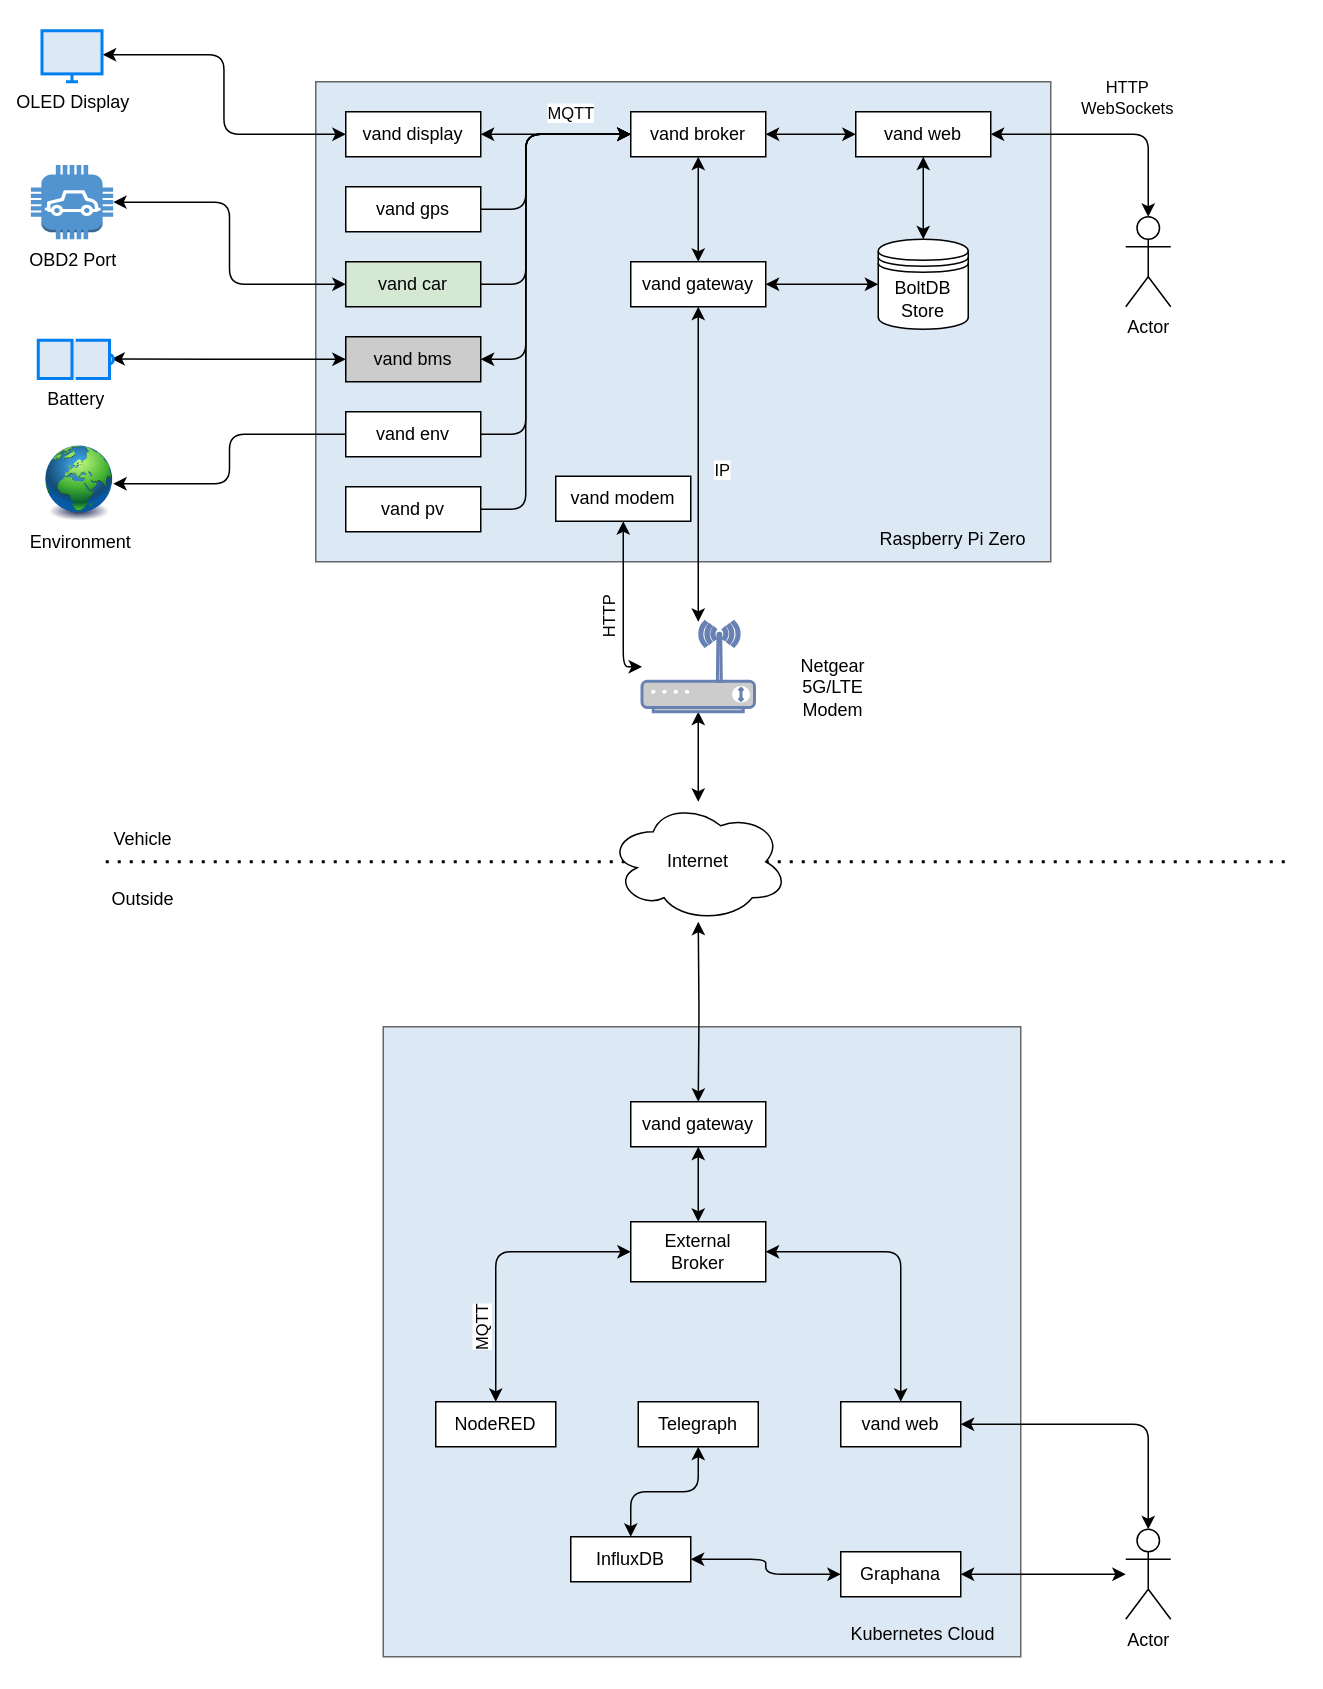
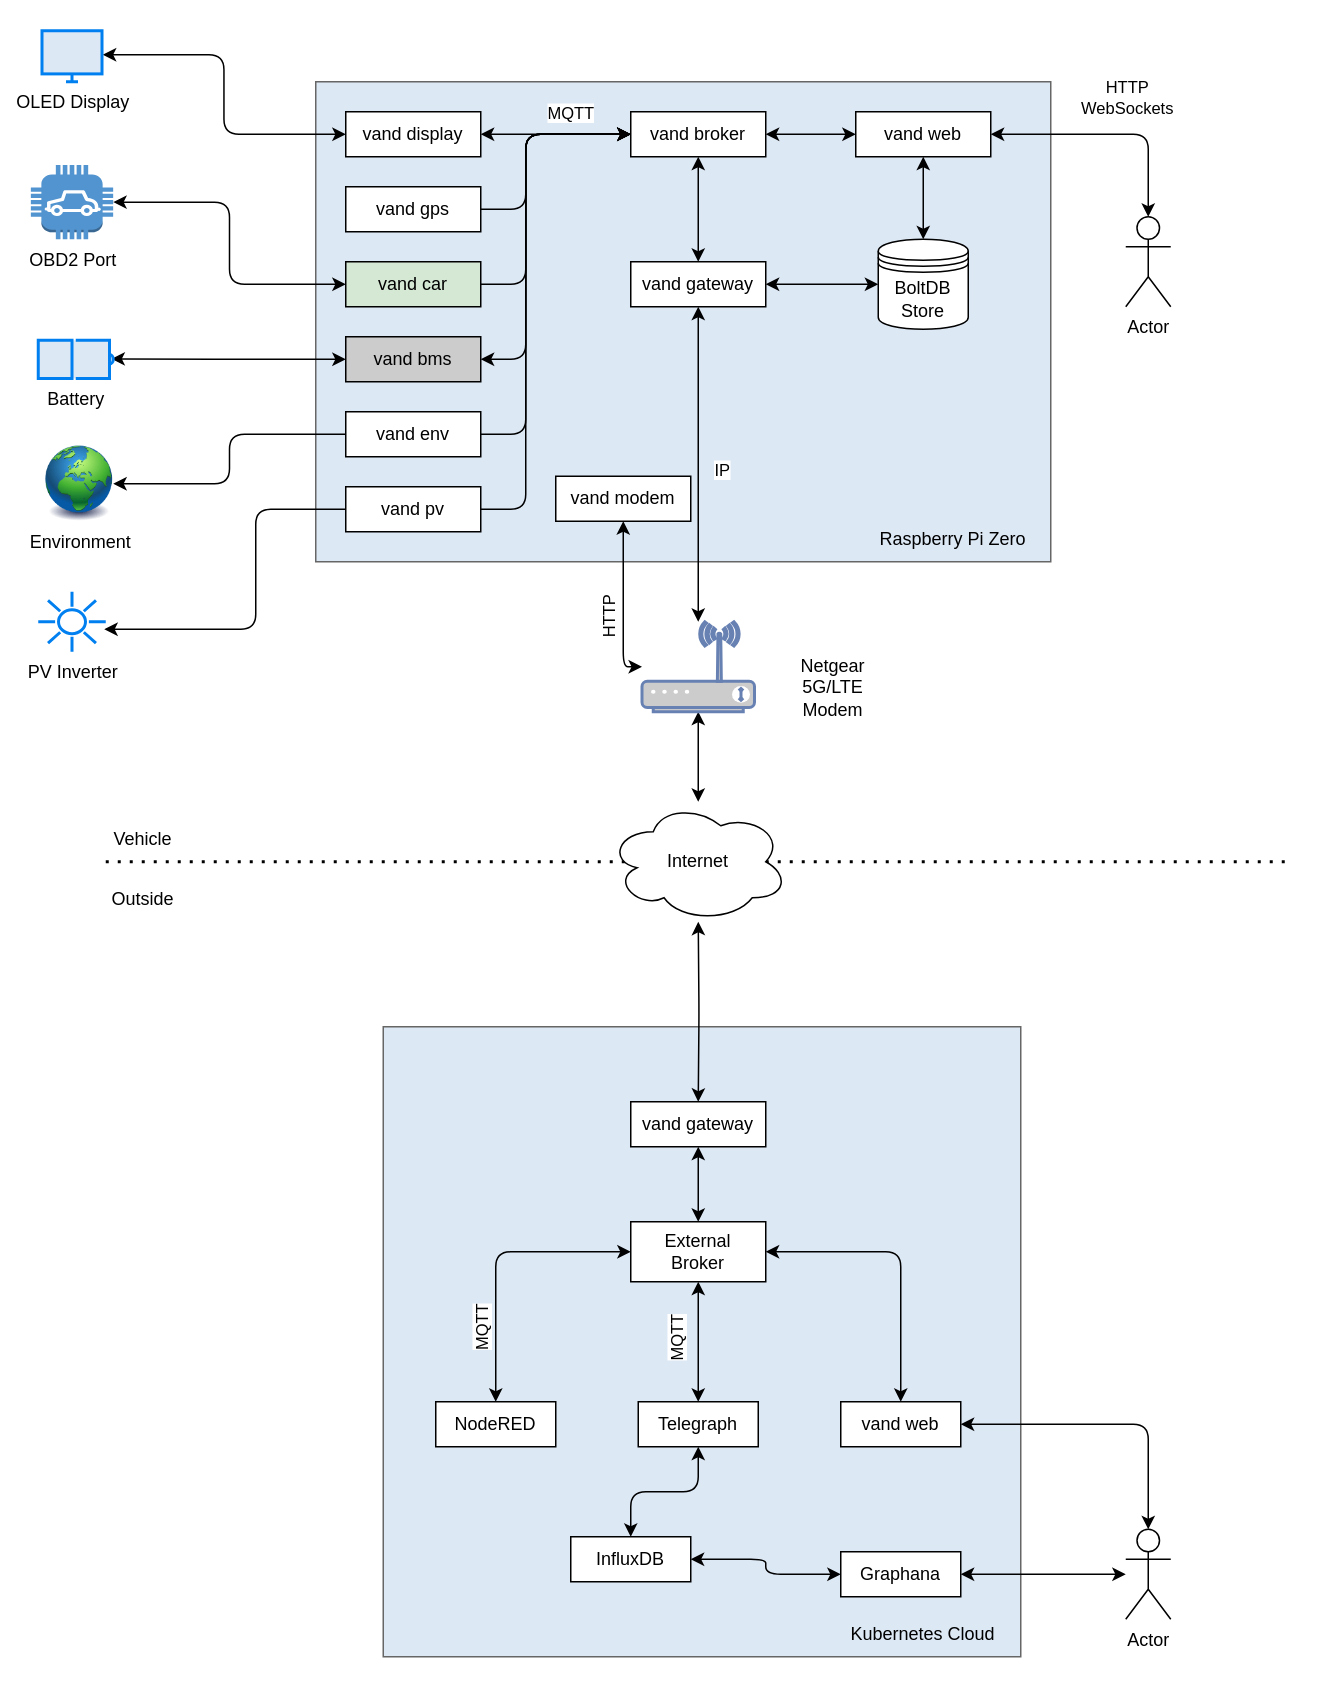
none -> (256, 594)
none -> (72, 622)
none -> (698, 1342)
